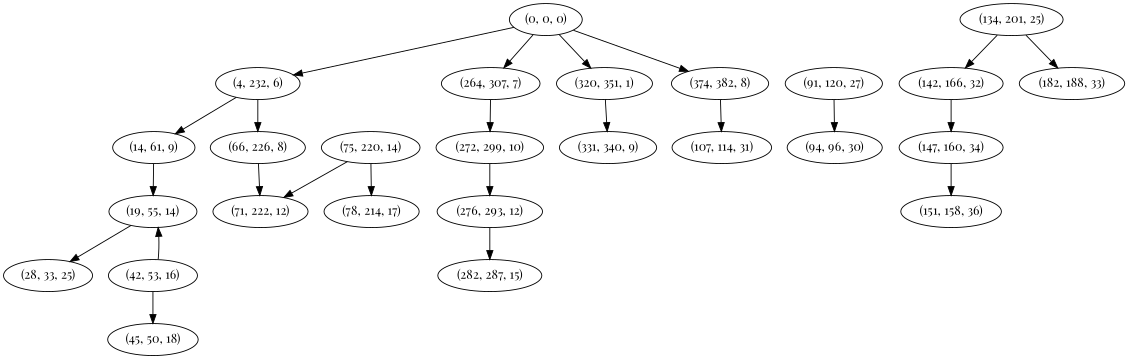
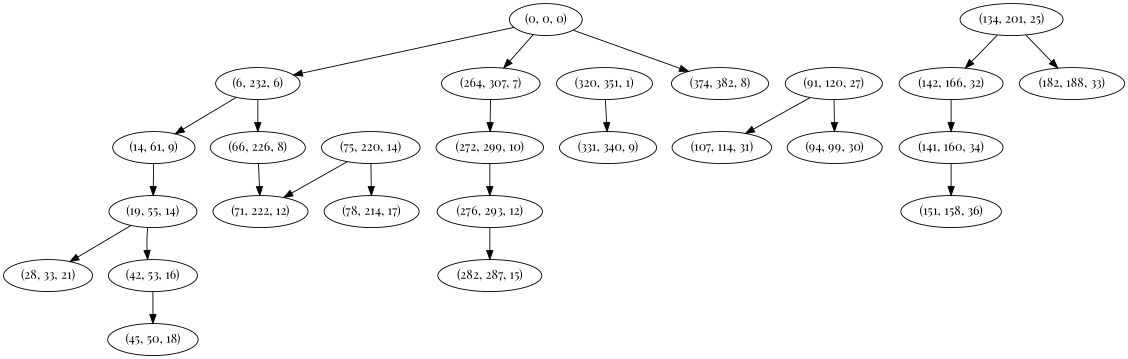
(572, 48) -> none
(258, 84) -> (258, 84)
(721, 111) -> (782, 113)
(835, 148) -> (835, 148)
(951, 148) -> (951, 148)
(159, 248) -> (147, 239)
(48, 276) -> (48, 276)
